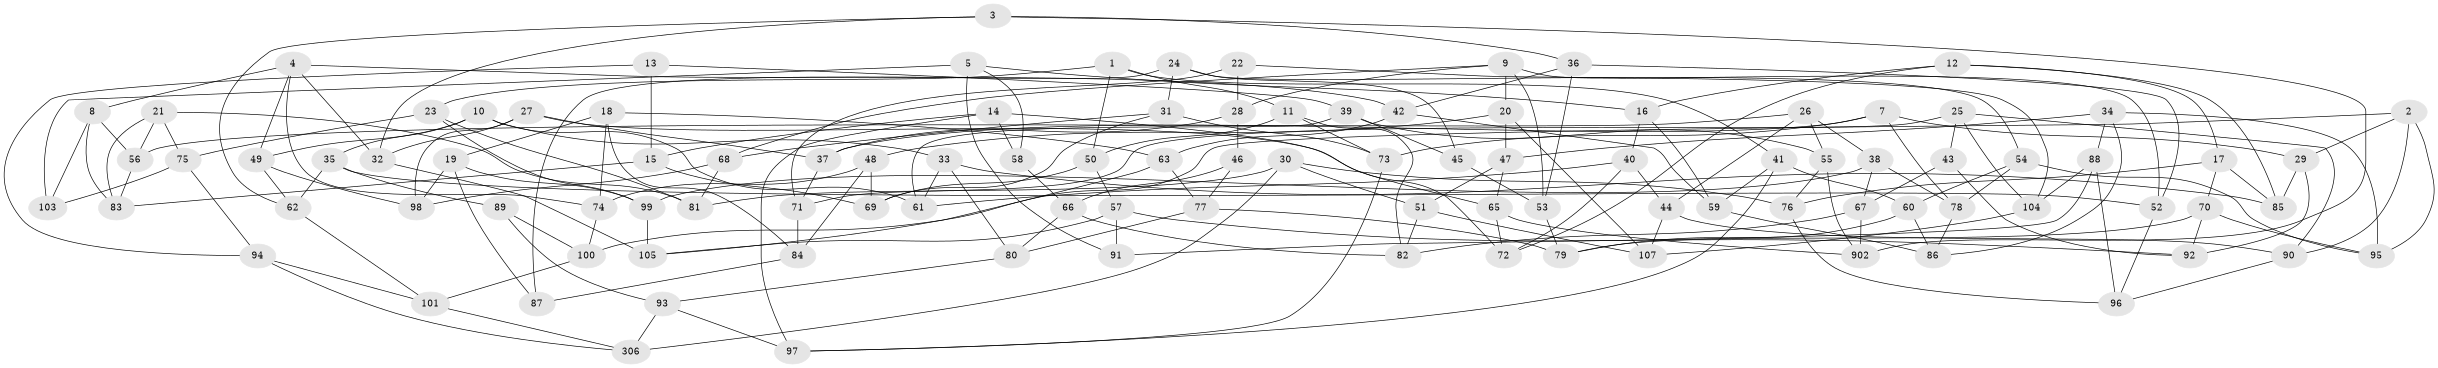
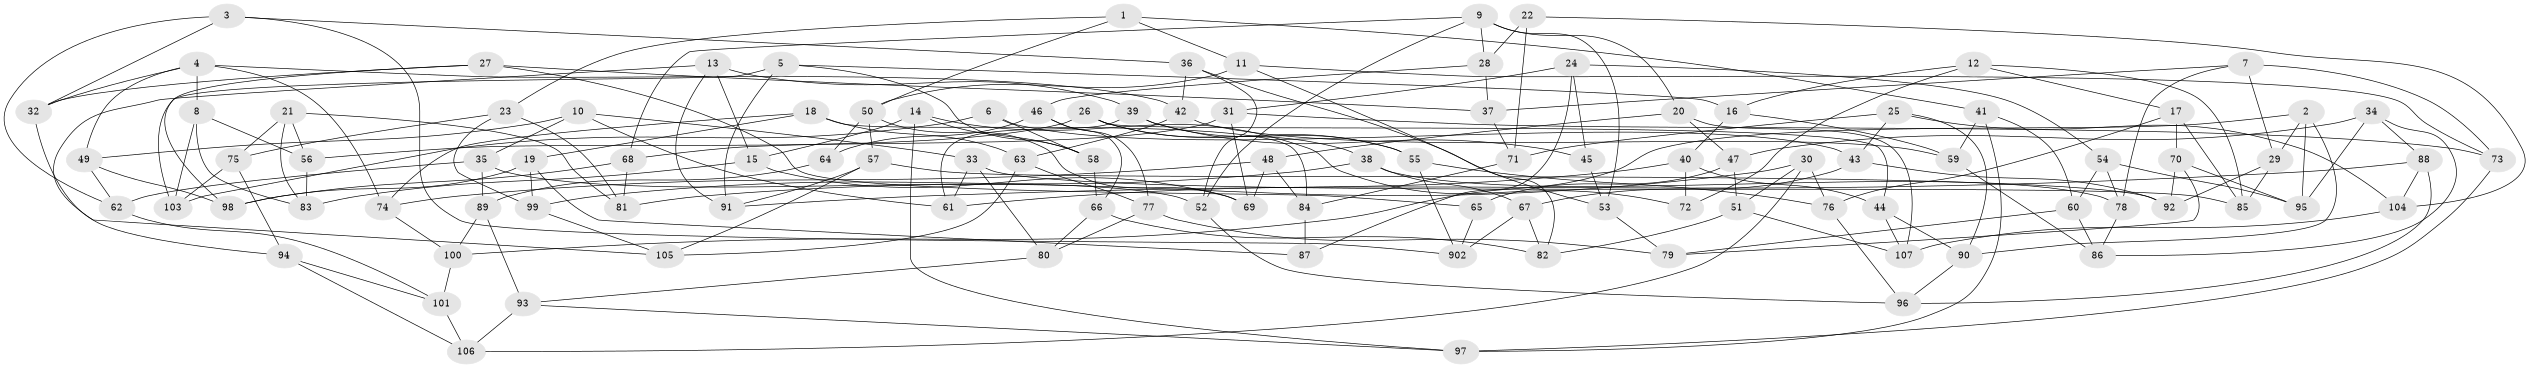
none -> (989, 112)
none -> (679, 127)
none -> (826, 160)
(1499, 232) -> none
(631, 352) -> (466, 352)
